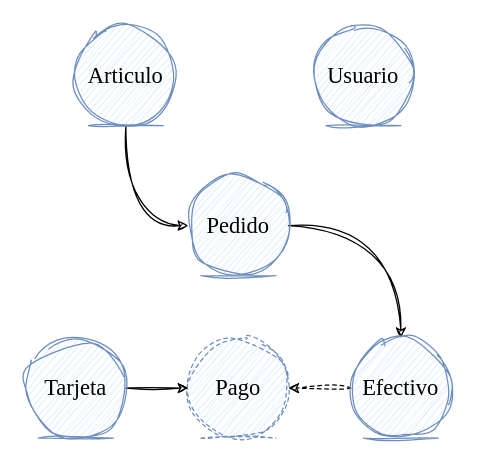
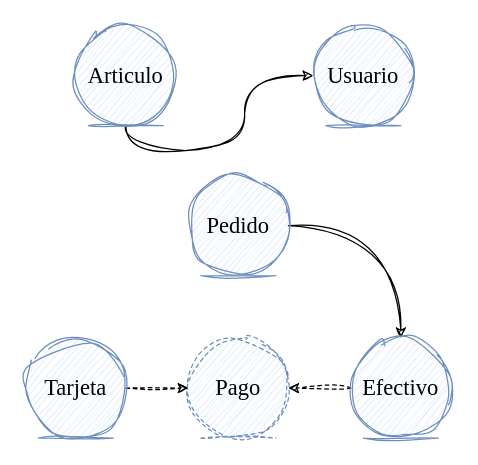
(134, 189) -> (230, 141)
(153, 388) -> (153, 388)
